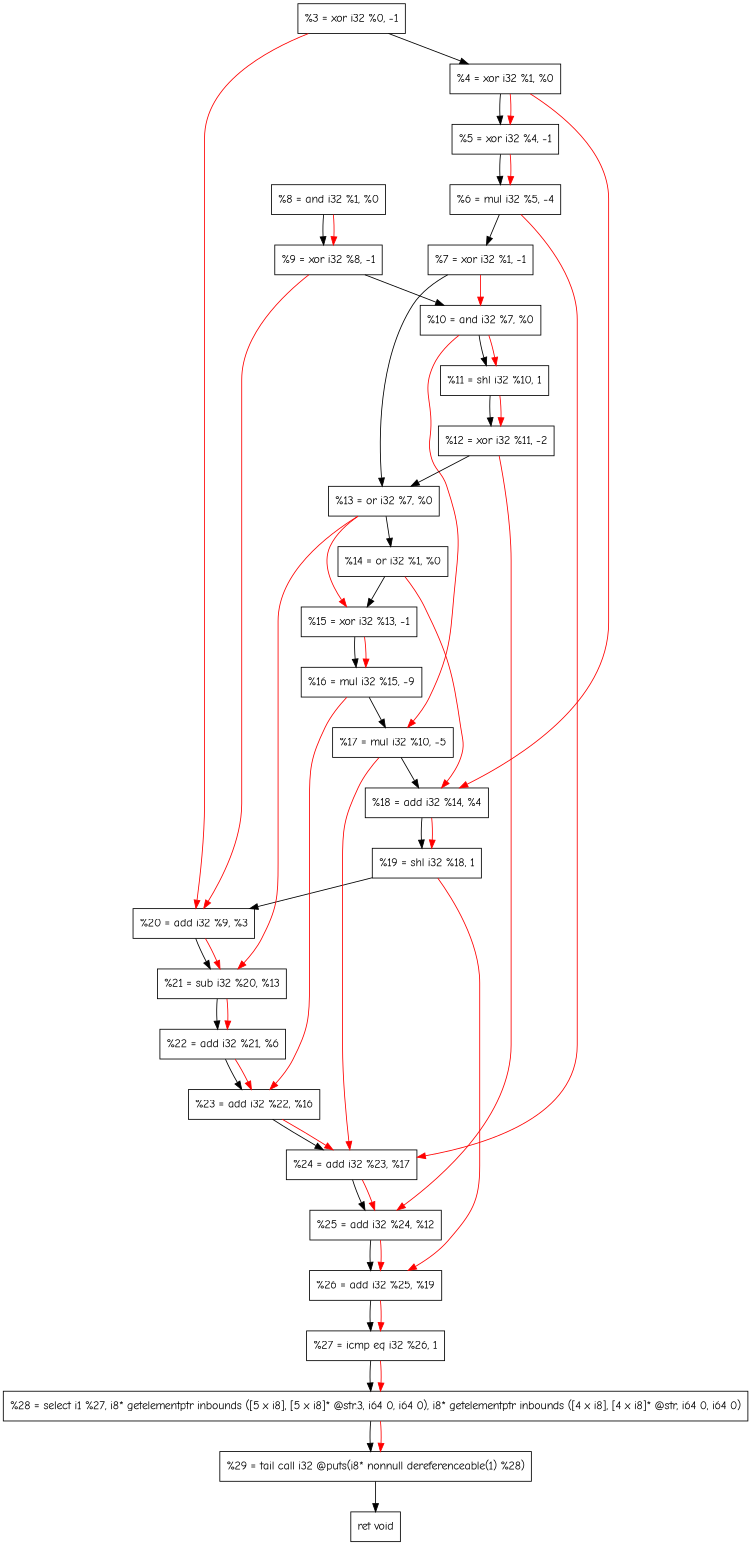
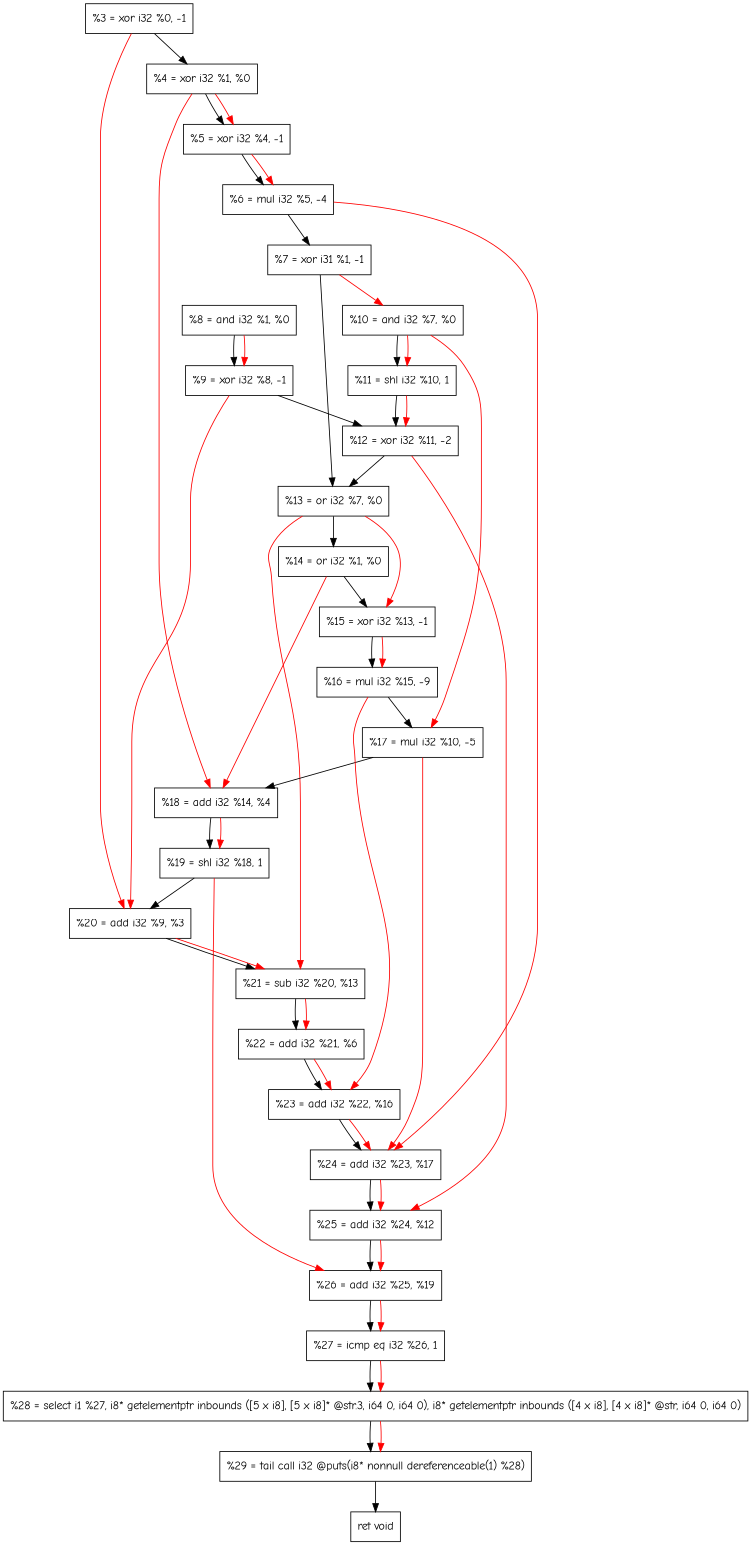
(481, 260) -> (319, 260)
(400, 289) -> (316, 409)
